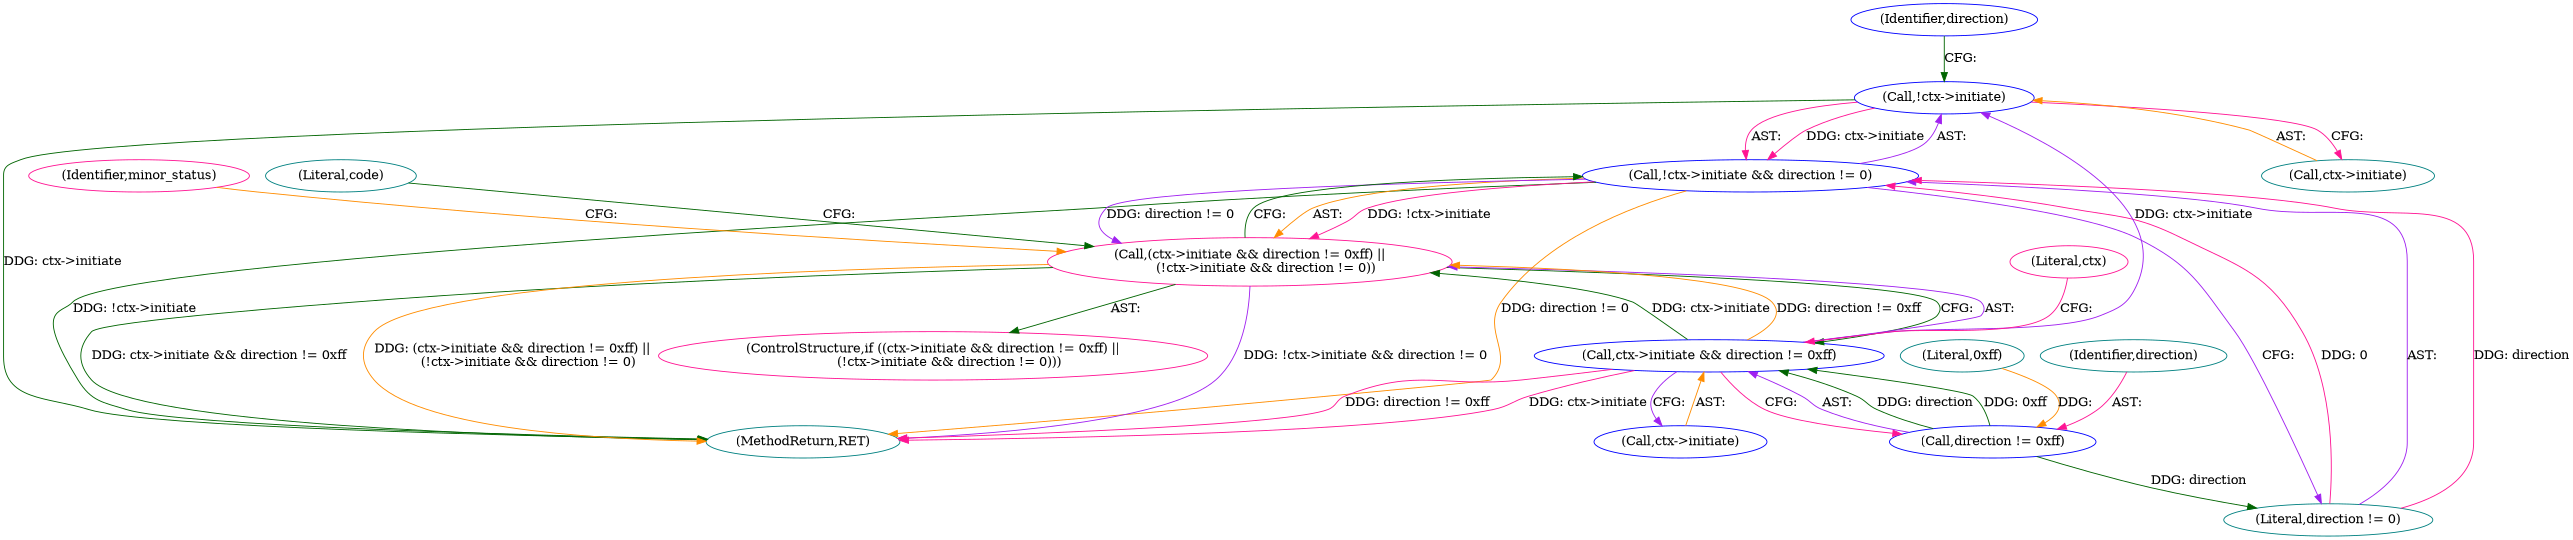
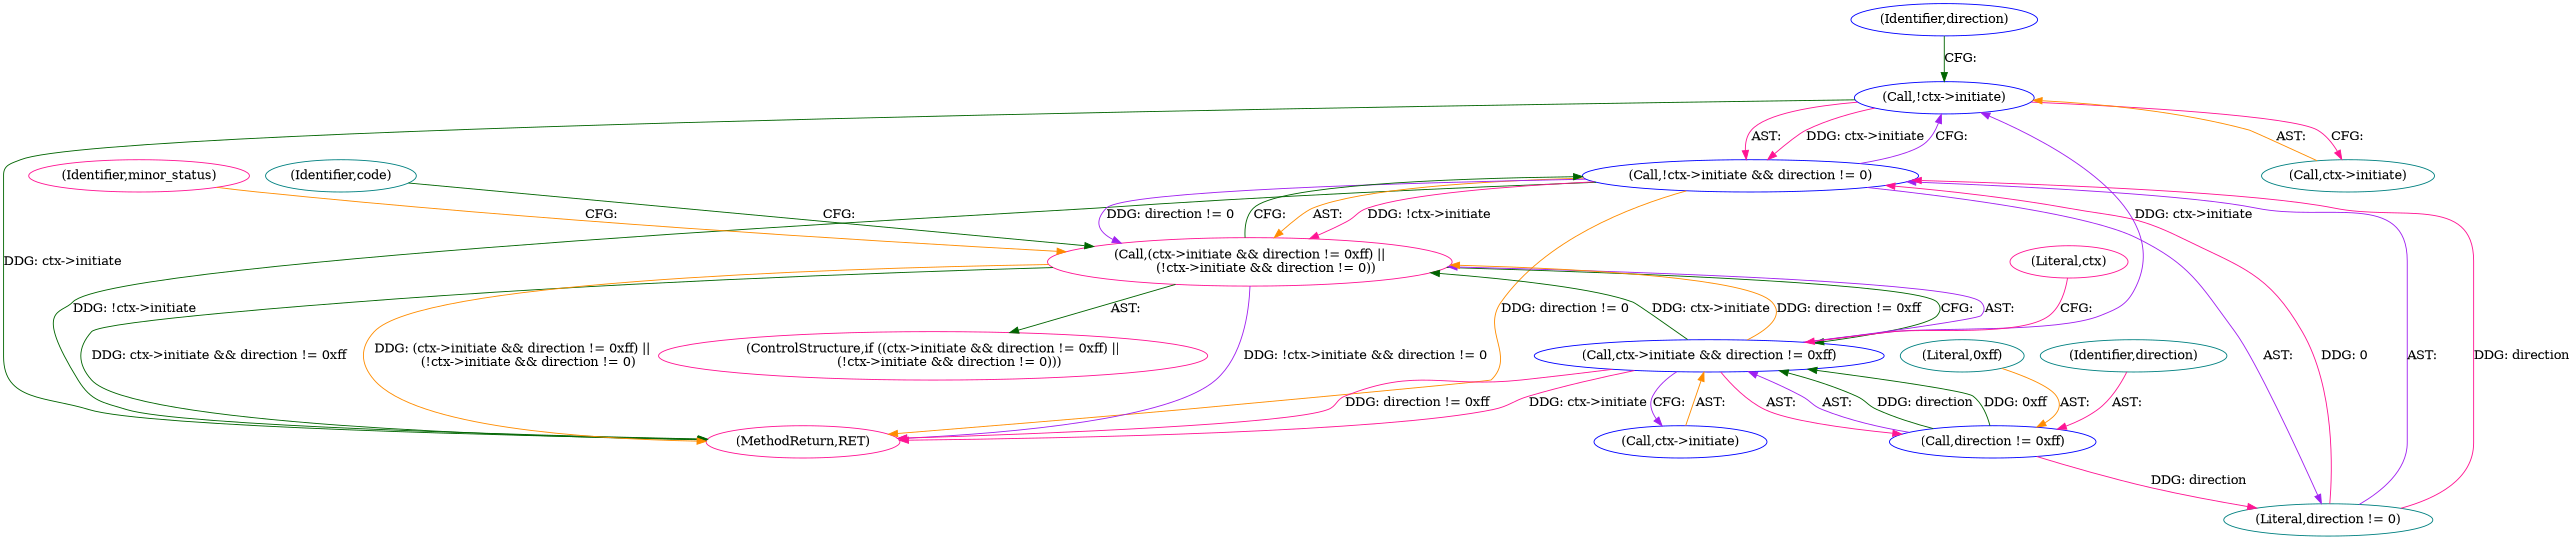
(1954, 137) -> (1954, 137)
(341, 176) -> (341, 176)
(2280, 356) -> (2280, 356)
(1783, 403) -> (1783, 403)
(2077, 403) -> (2077, 403)
(803, 442) -> (803, 442)
(2141, 485) -> (2141, 485)
